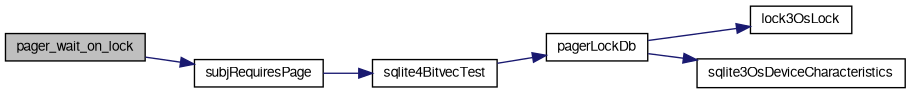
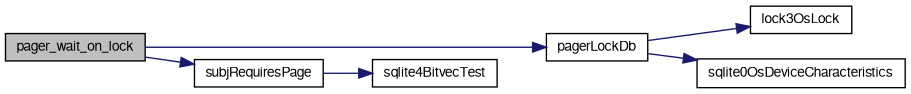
(515, 60) -> (339, 47)
(801, 73) -> (801, 73)
